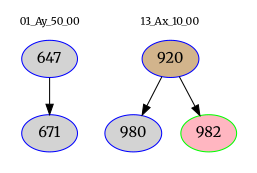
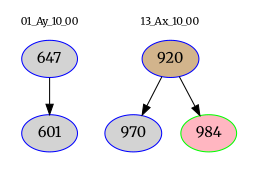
(50, 22) -> (50, 22)
(50, 133) -> (50, 133)
(133, 133) -> (133, 133)
(209, 133) -> (209, 133)
